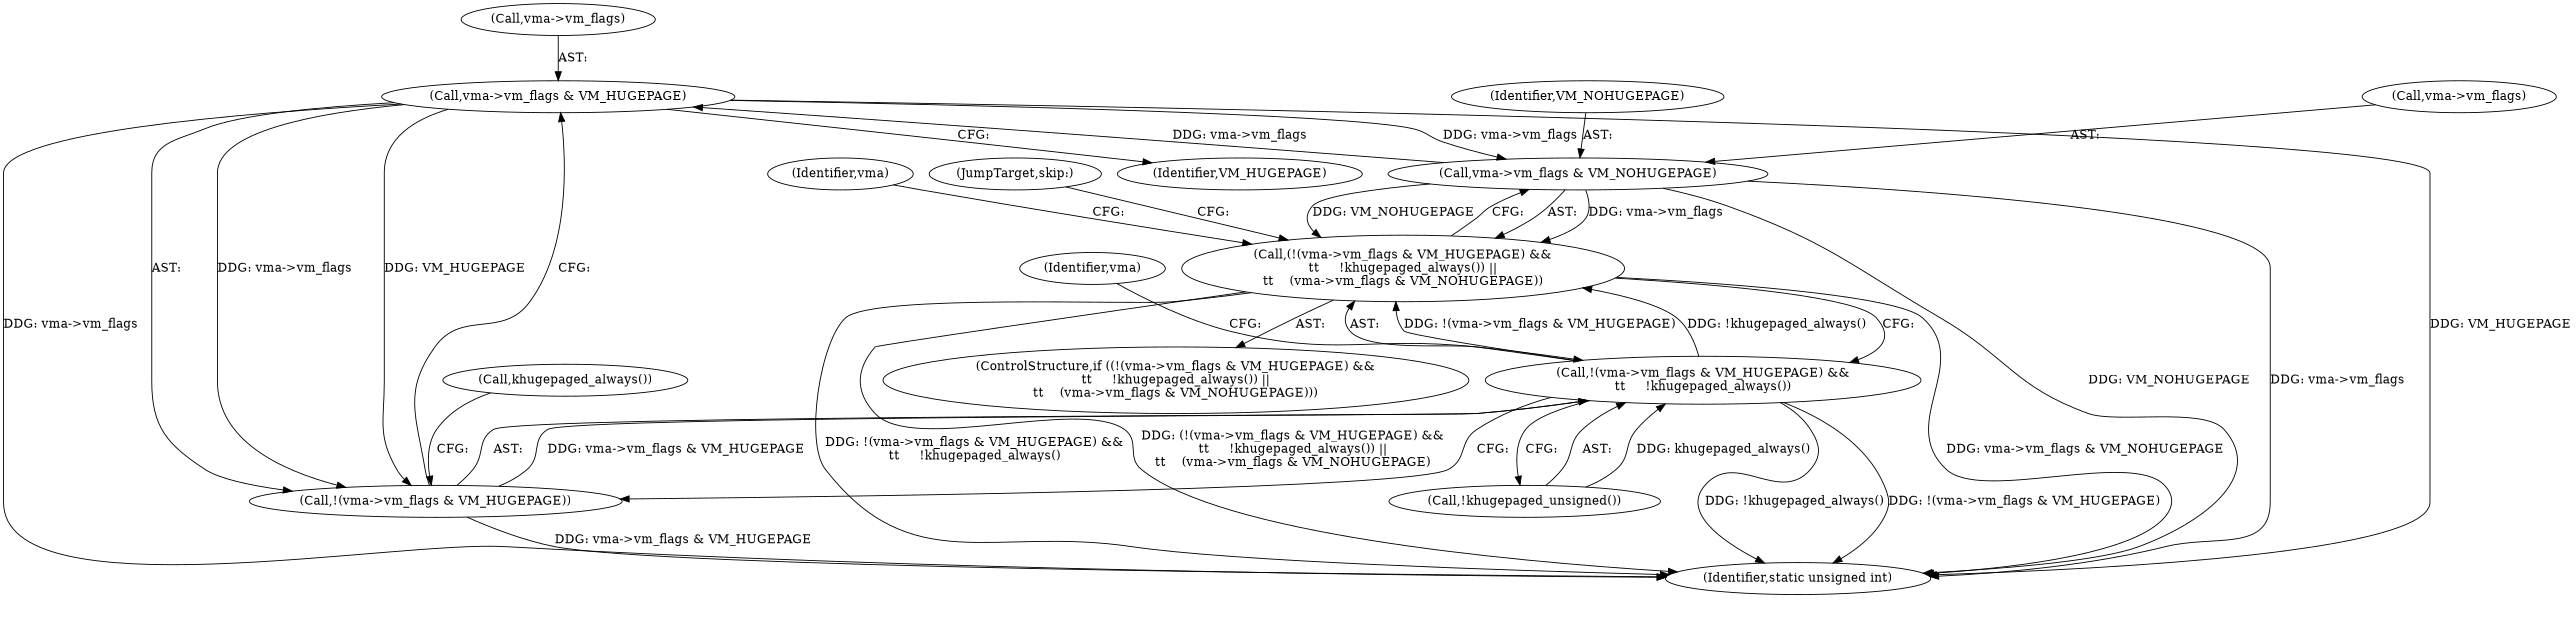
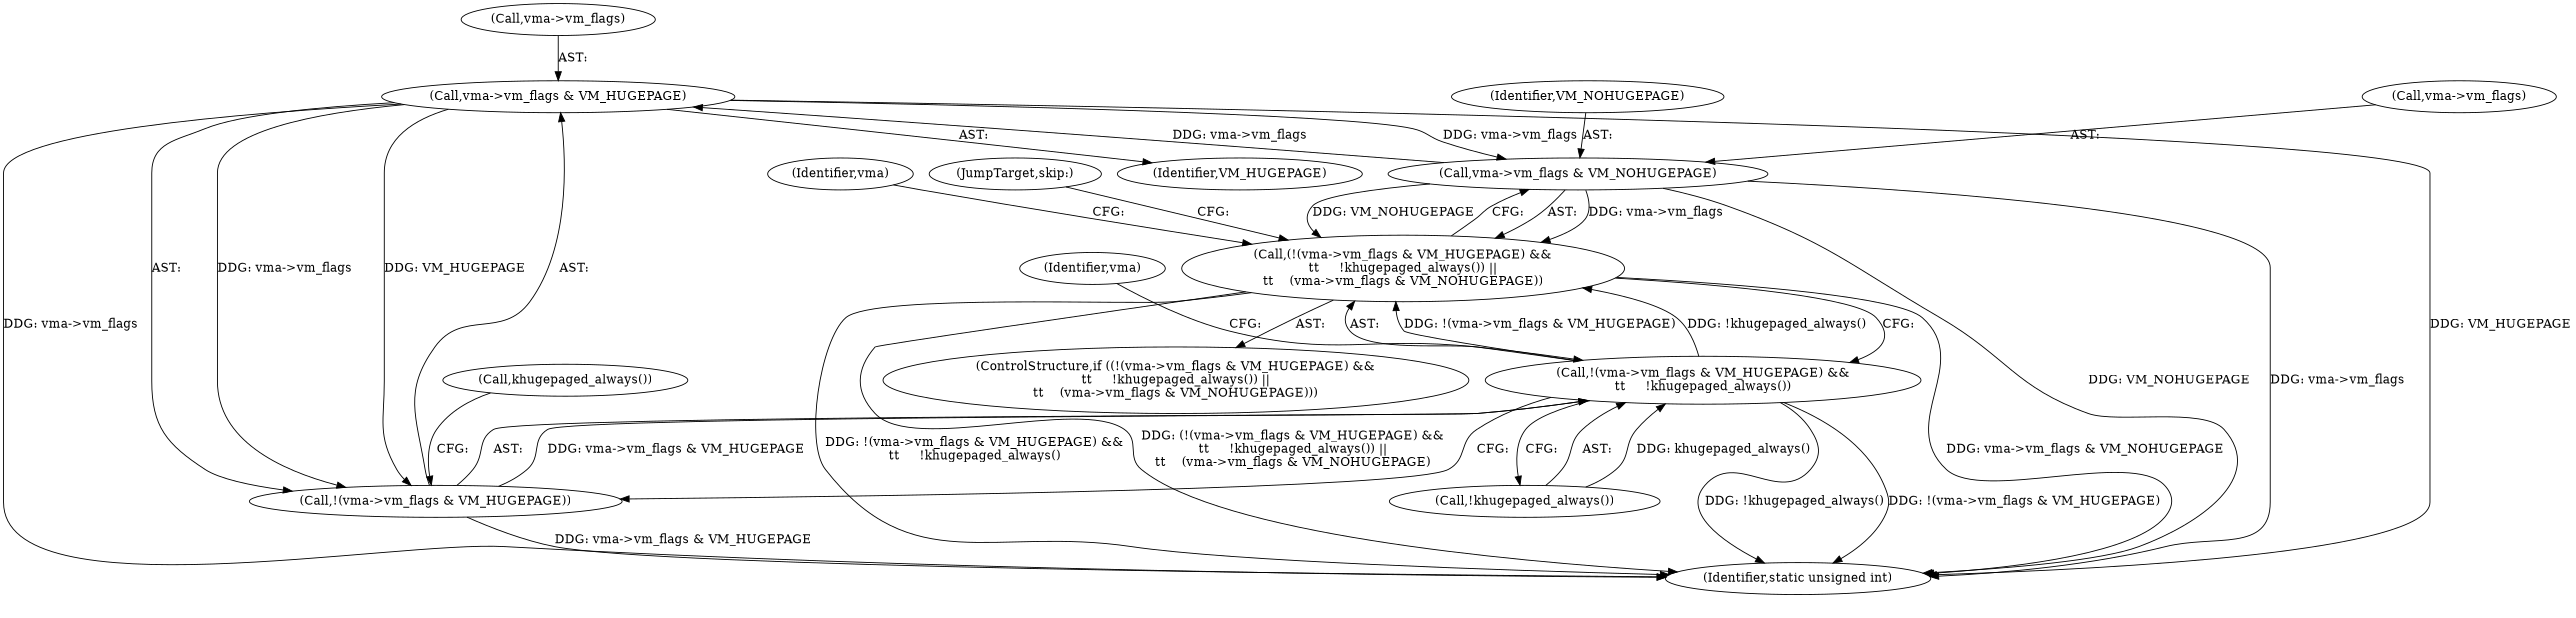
(976, 135) -> (976, 135)
(576, 268) -> (576, 268)
(1525, 501) -> (1525, 501)
